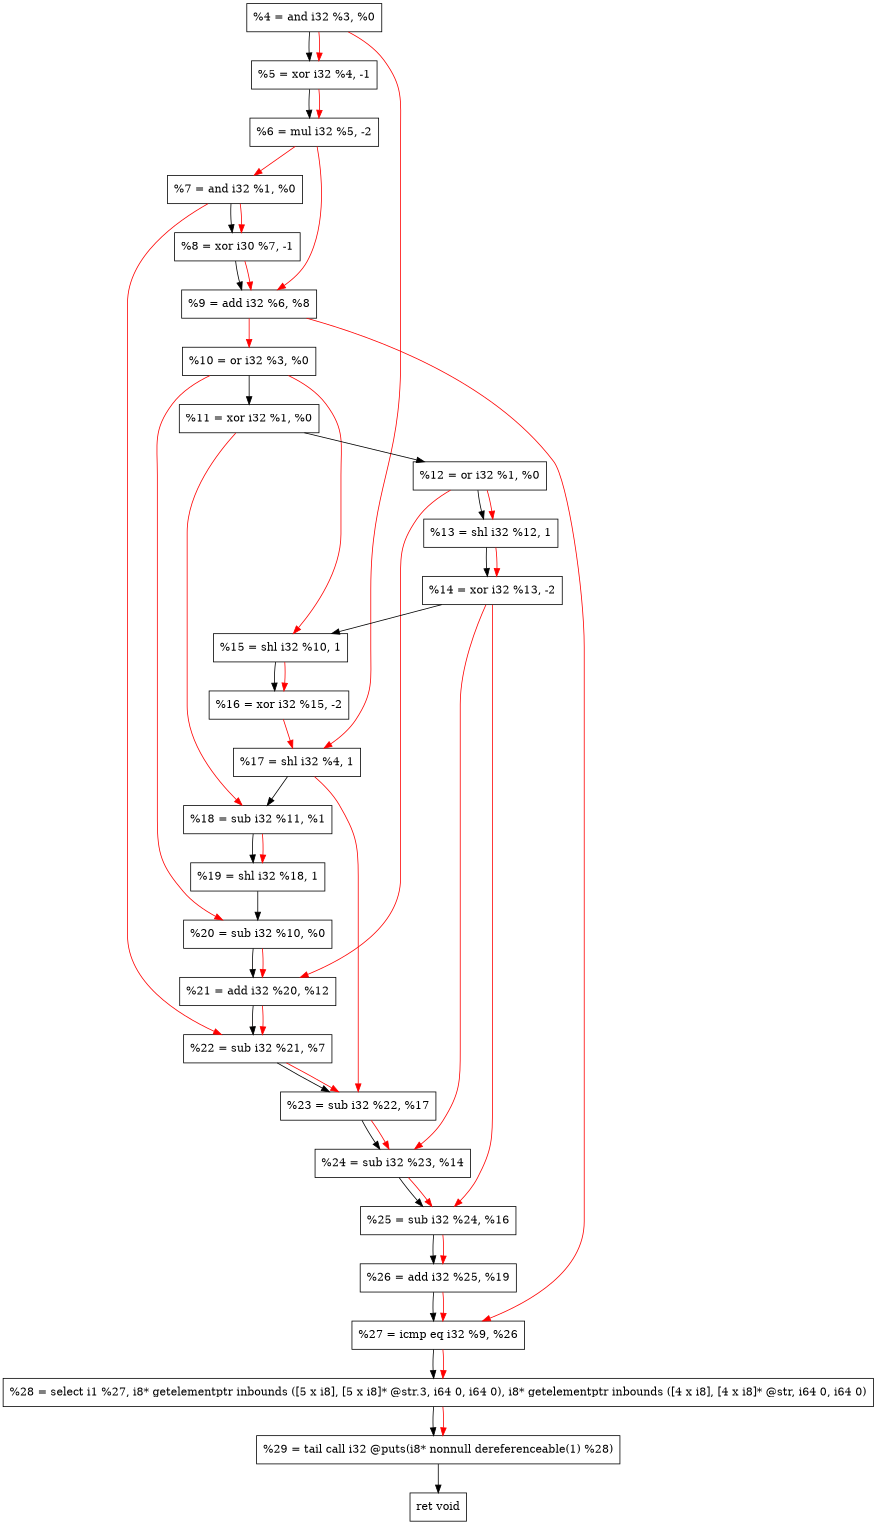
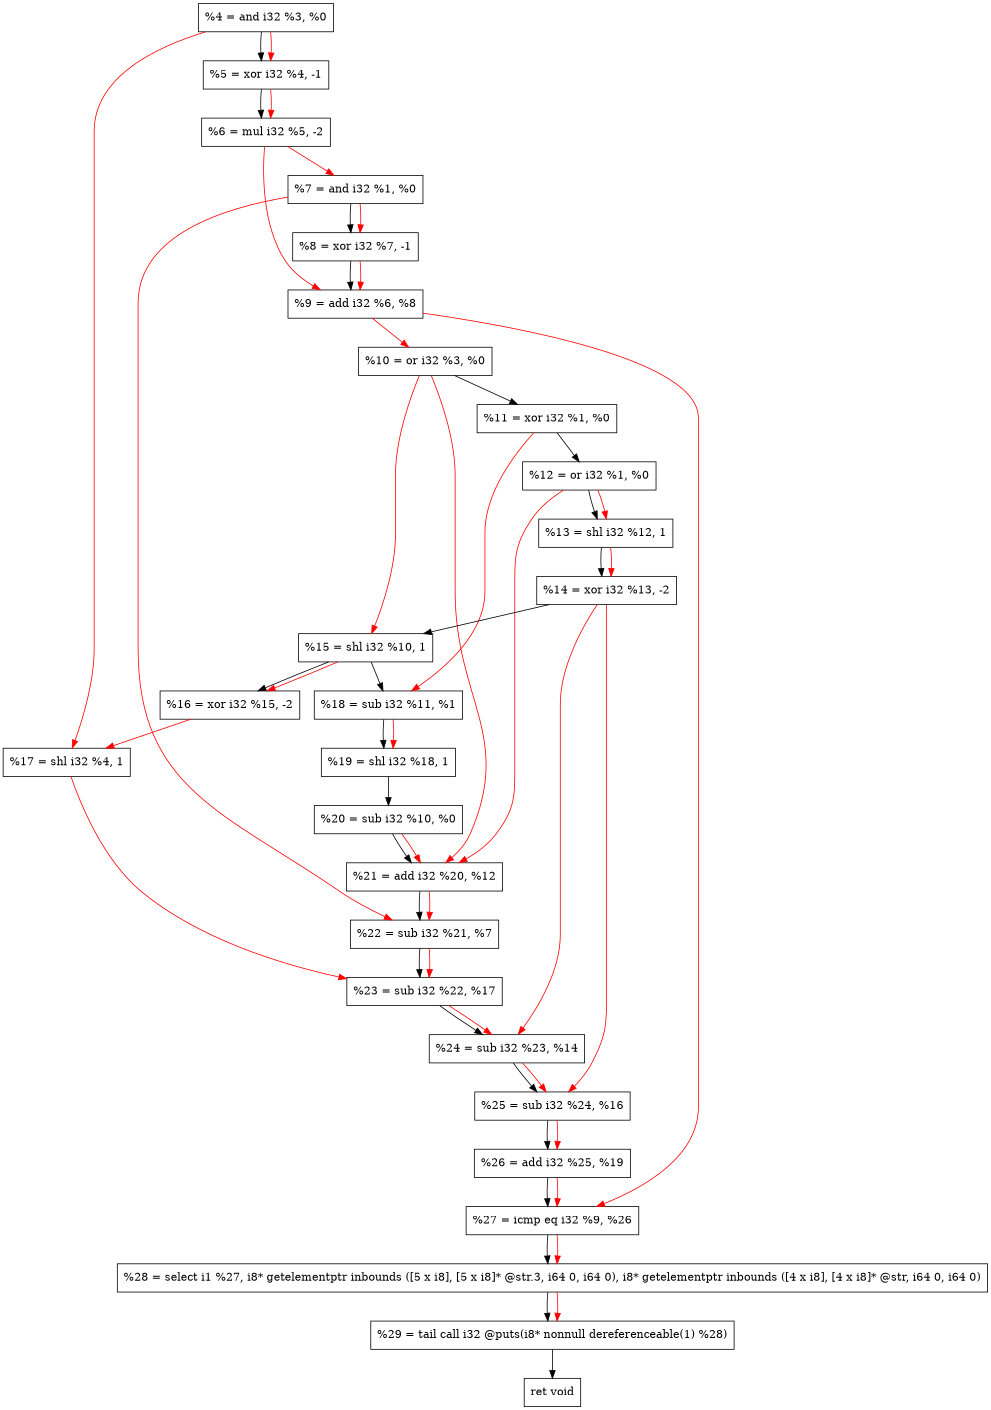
(237, 247) -> (355, 247)
(157, 646) -> (457, 621)
(280, 788) -> (376, 673)
